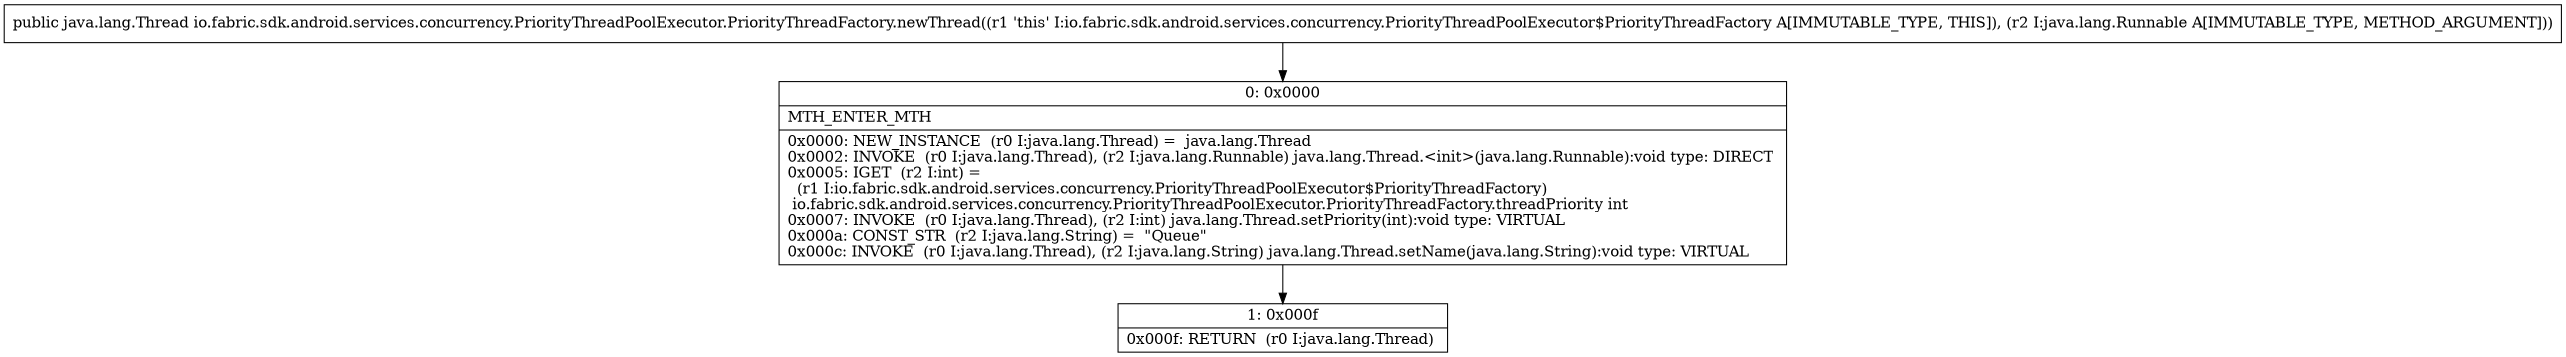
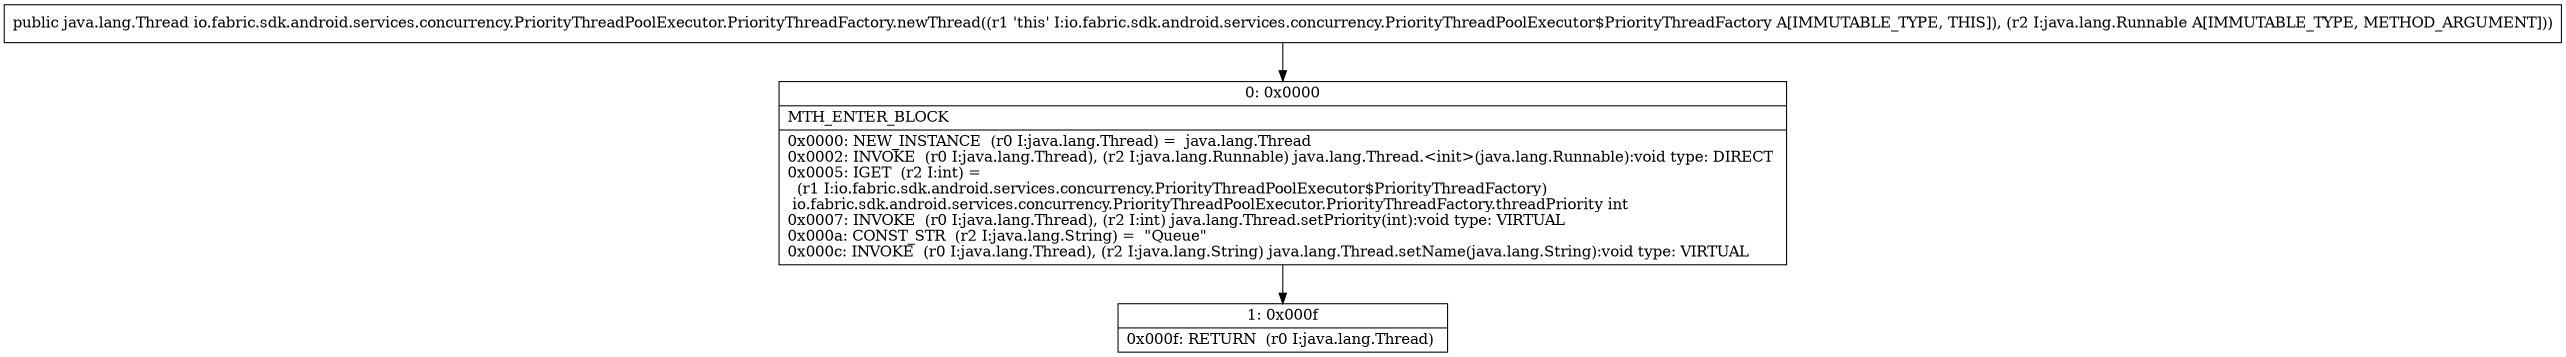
(860, 117) -> (869, 117)
